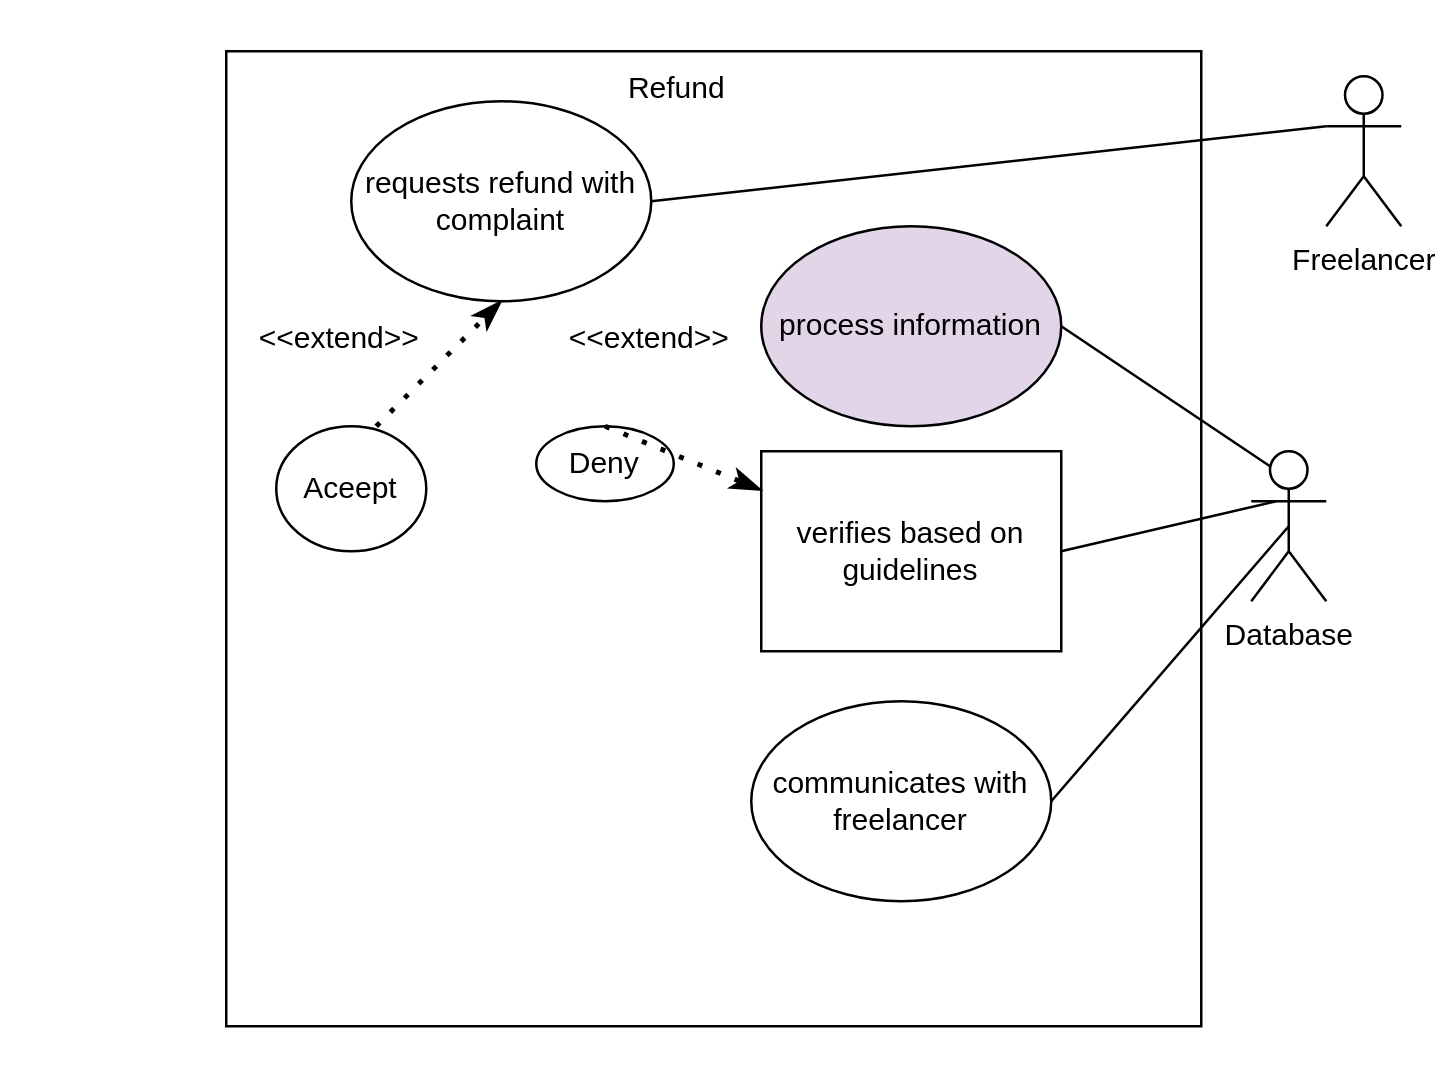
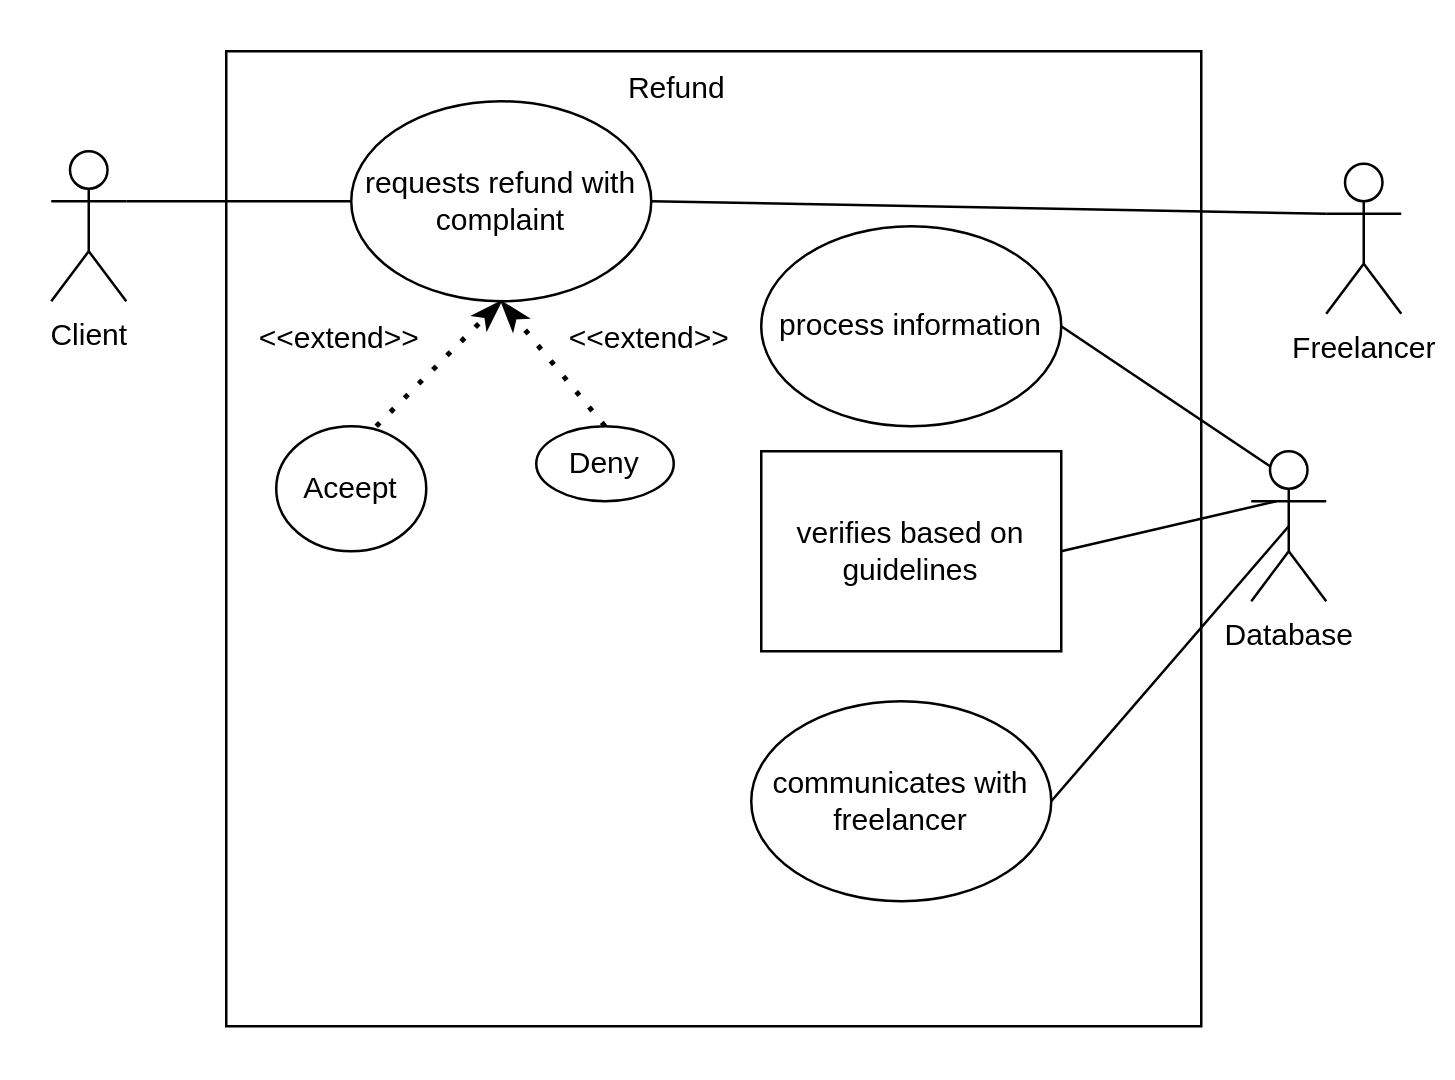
(1364, 151) -> (1364, 239)
none -> (239, 201)
none -> (89, 226)
(911, 326) -> (911, 326)
(737, 480) -> (590, 408)
